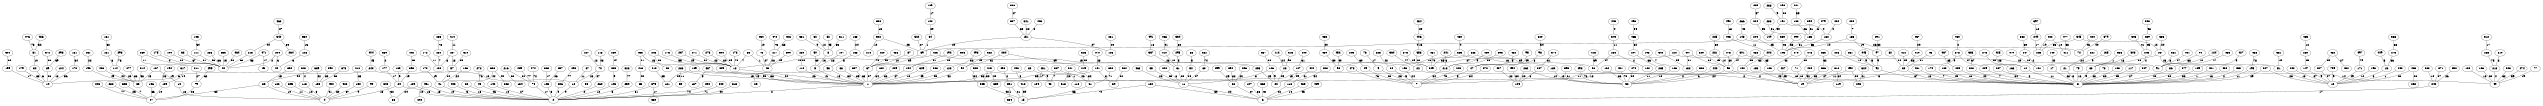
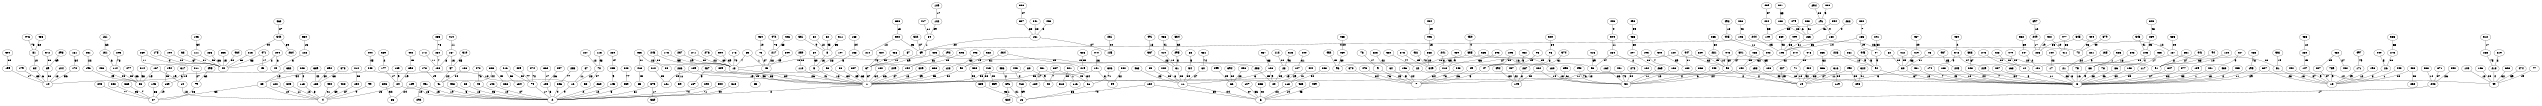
none -> (923, 21)
